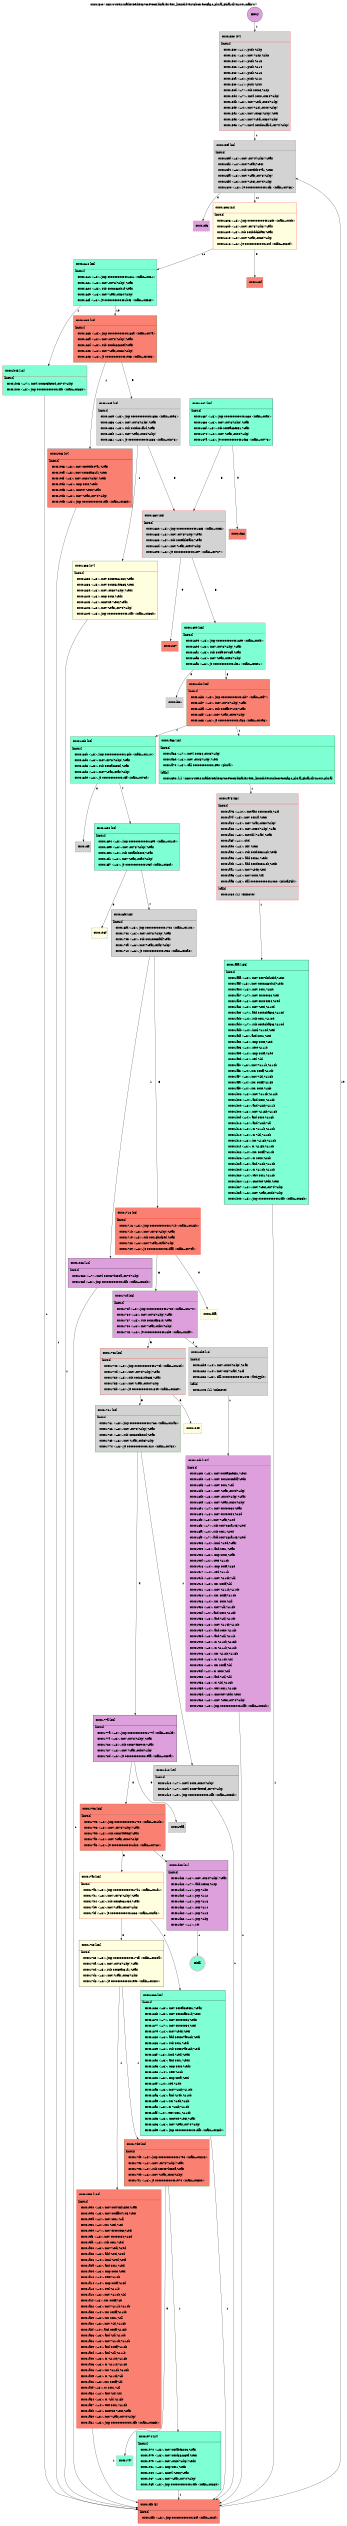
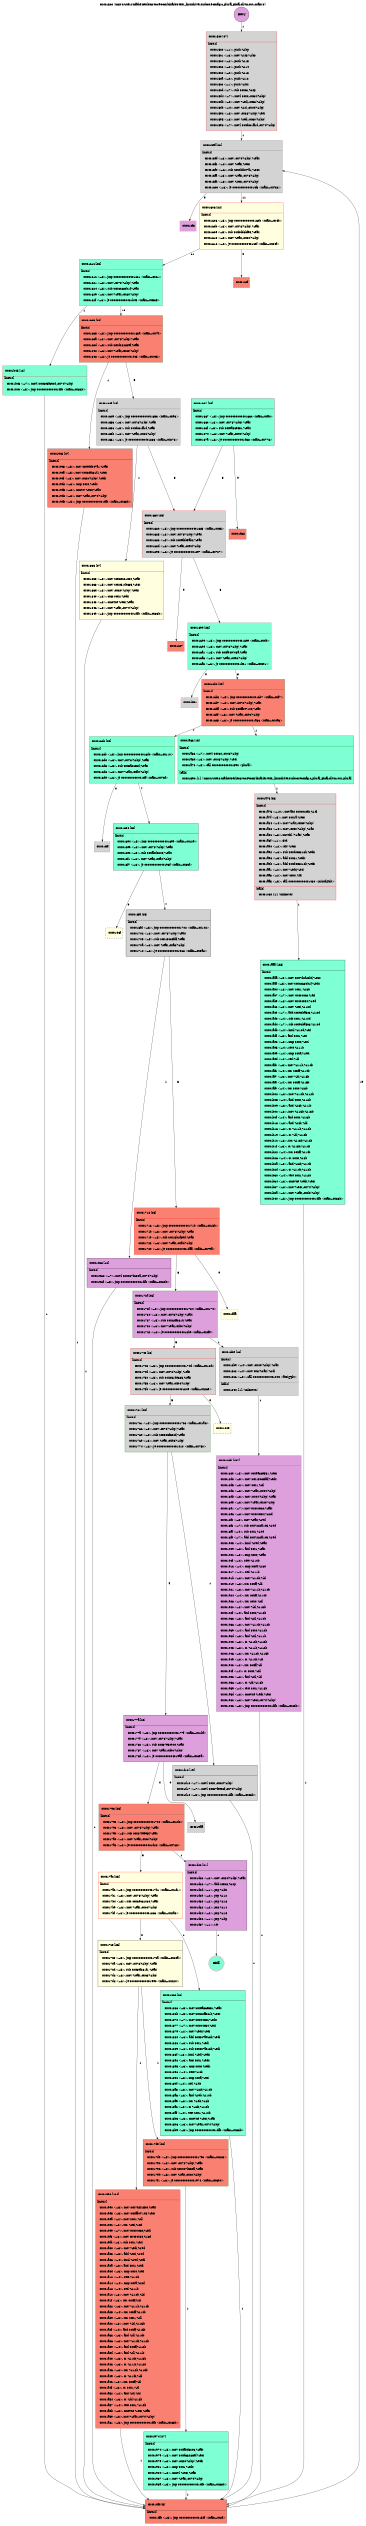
(125, 2461) -> none
